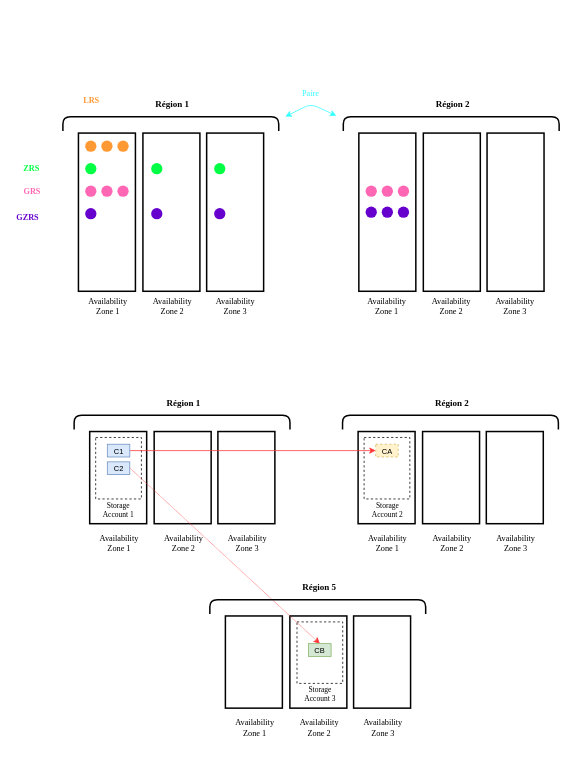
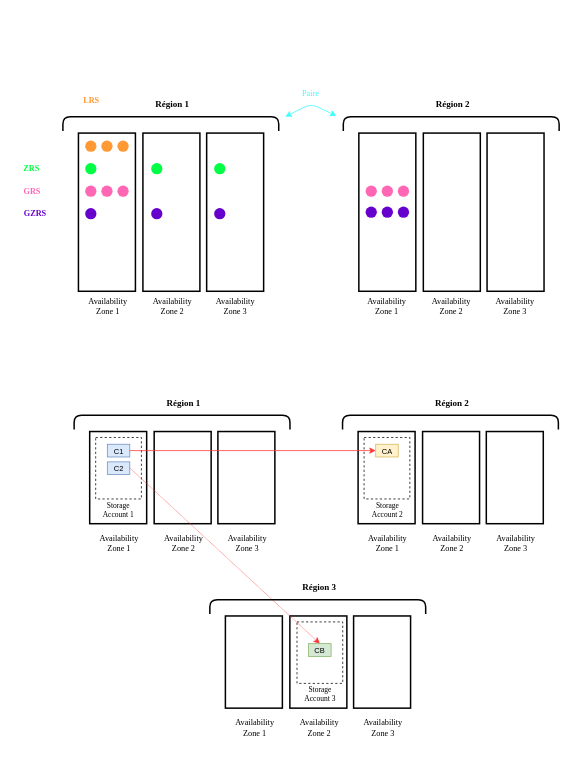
(27, 217) -> (35, 213)
(387, 451) -> (387, 451)
(320, 588) -> (320, 588)
